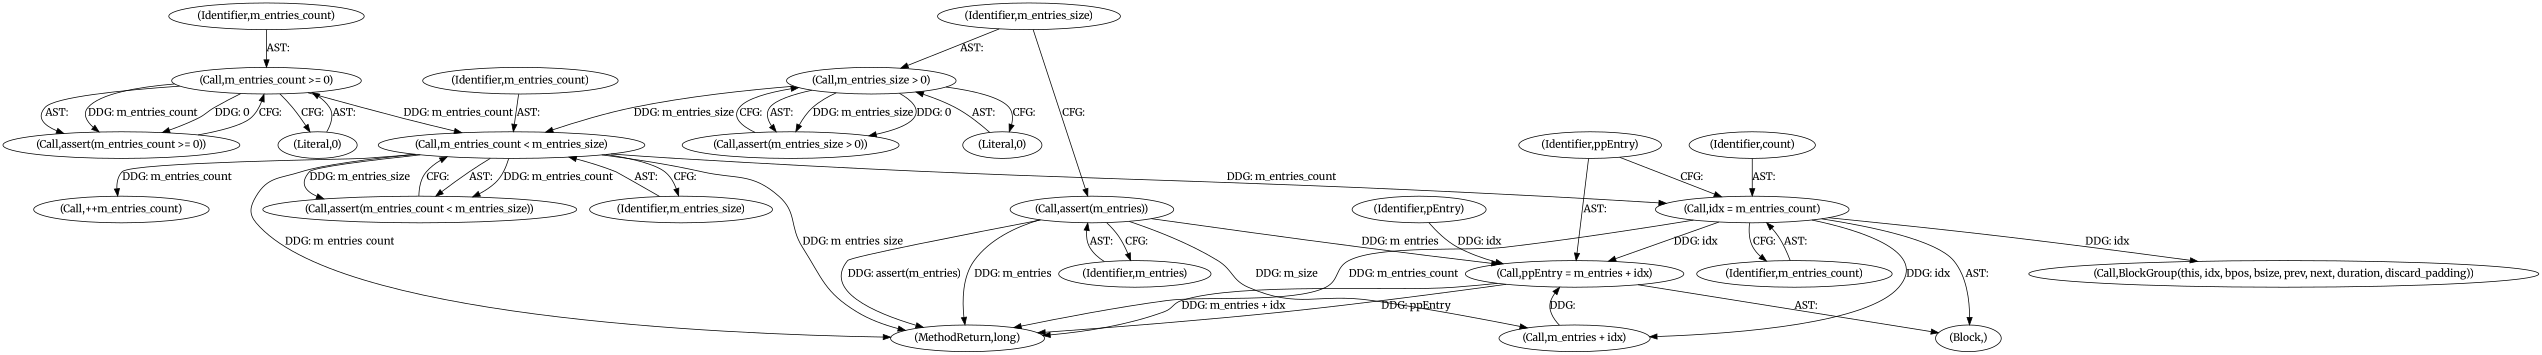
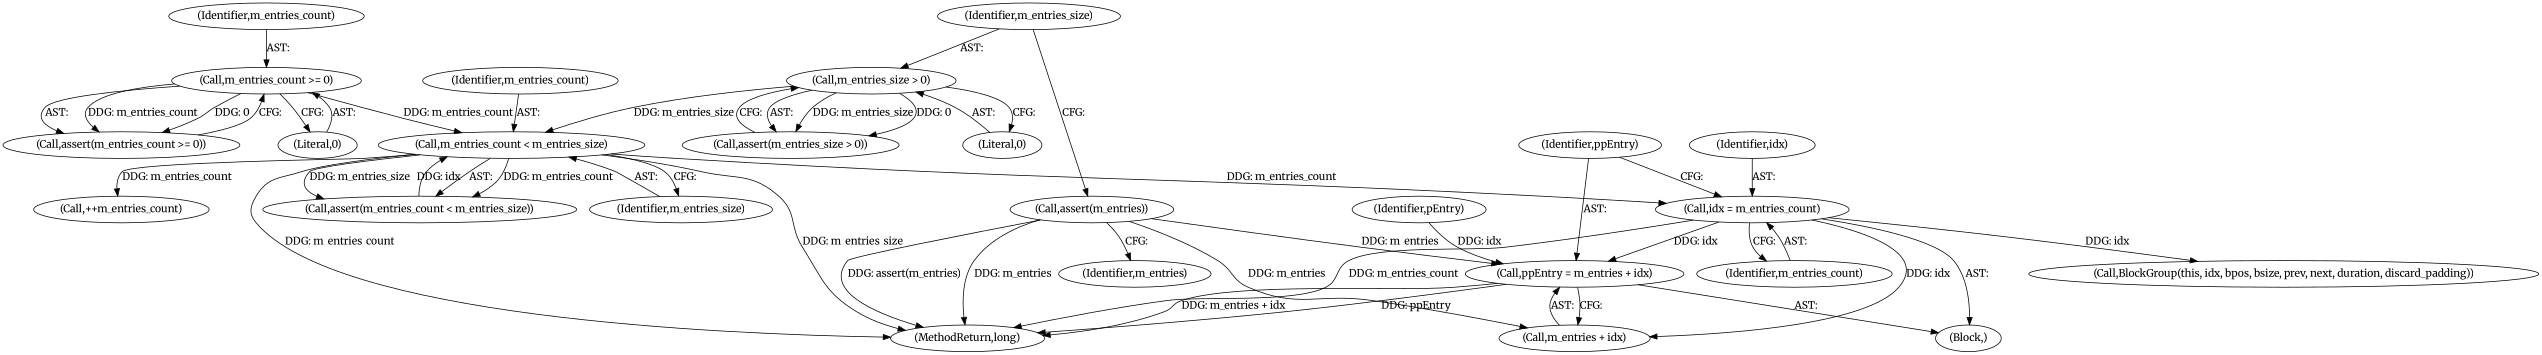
(1752, 145) -> (1752, 145)
(439, 177) -> (439, 177)
(1091, 249) -> none
(1287, 274) -> (1287, 274)
none -> (1580, 302)
(1564, 306) -> (1564, 306)
